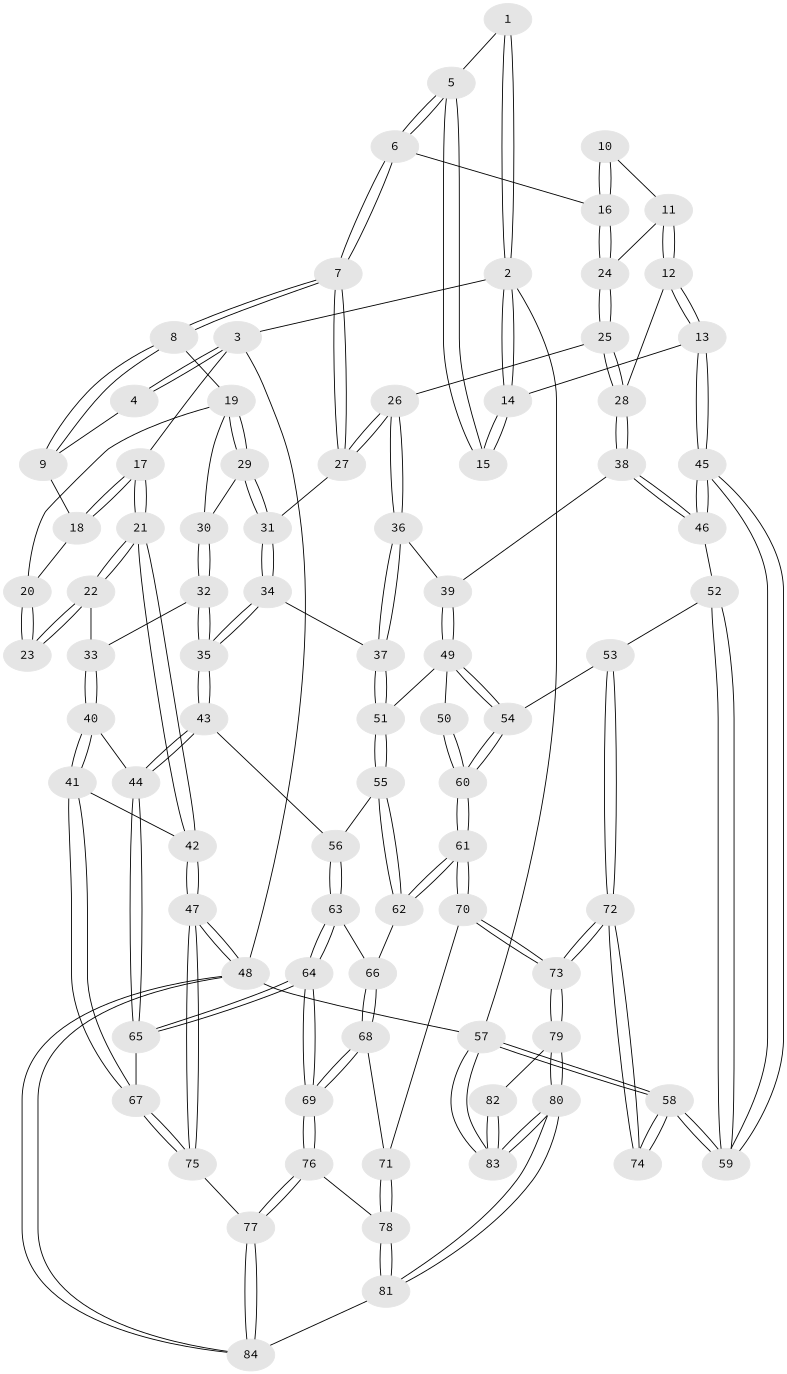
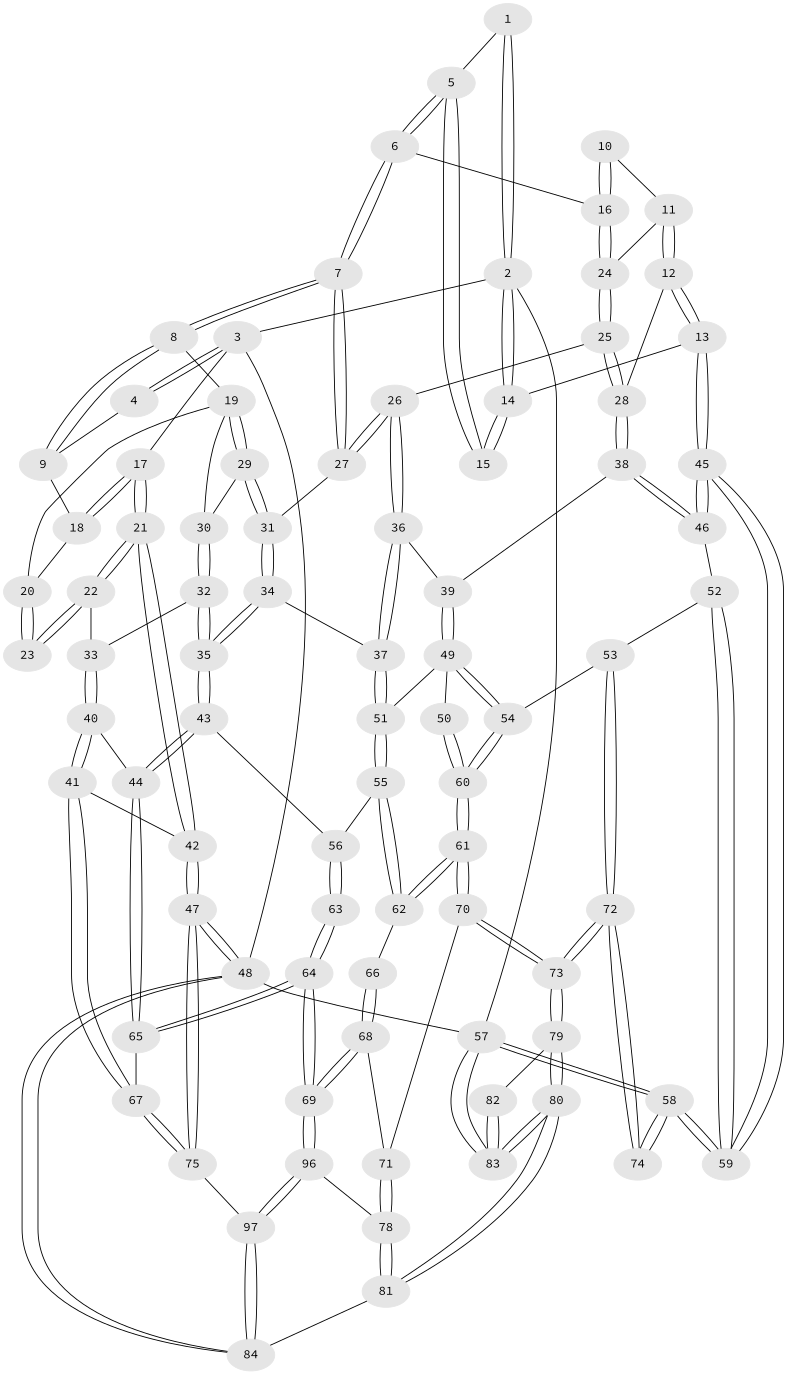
(354, 941) -> none
(309, 1164) -> (309, 1164)
(251, 1228) -> (251, 1228)
